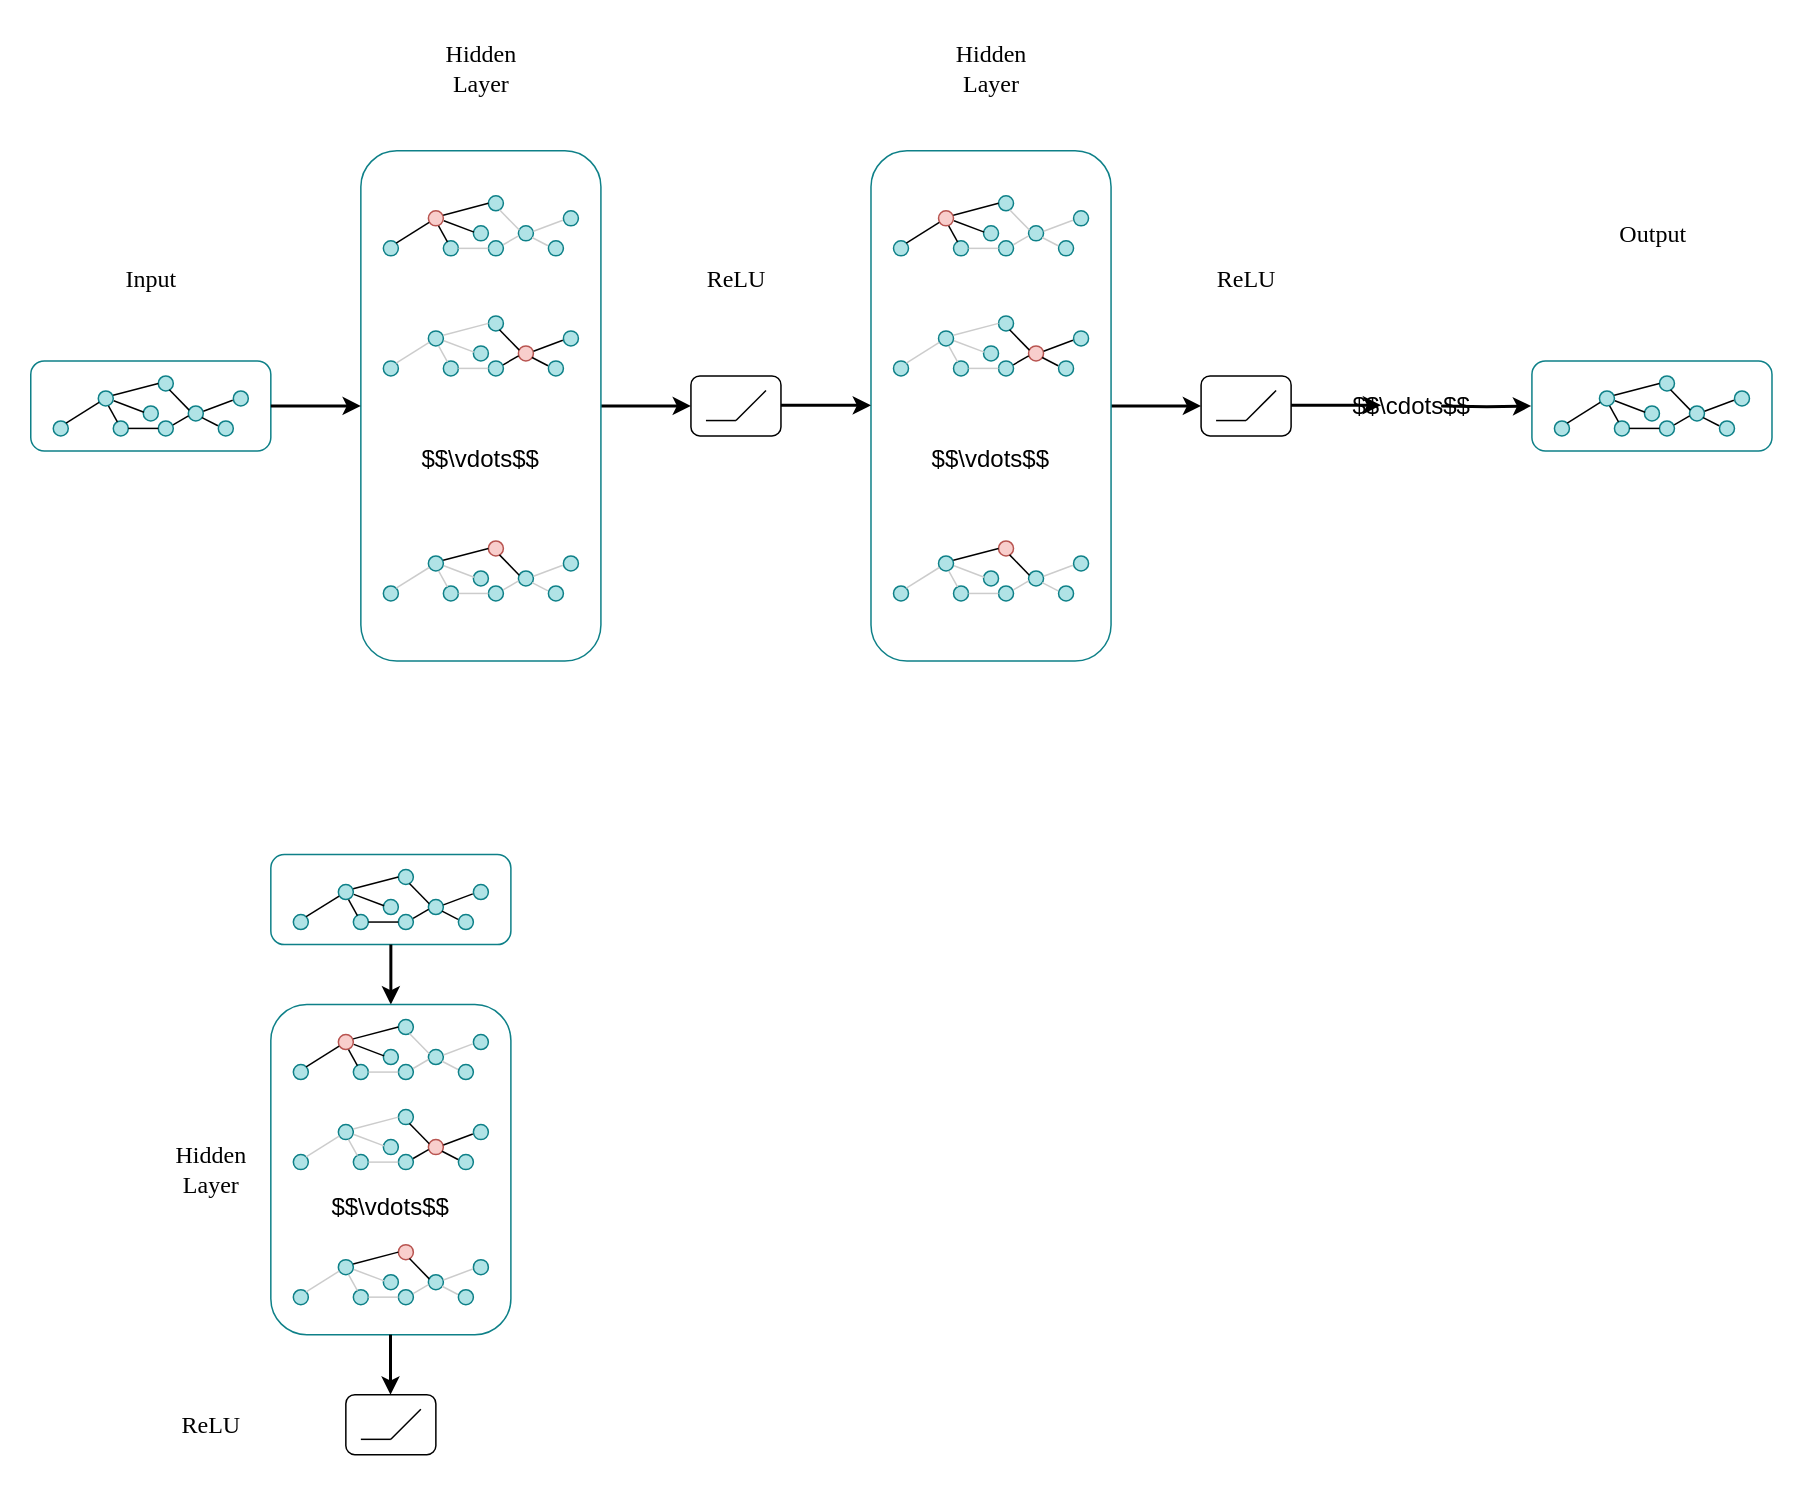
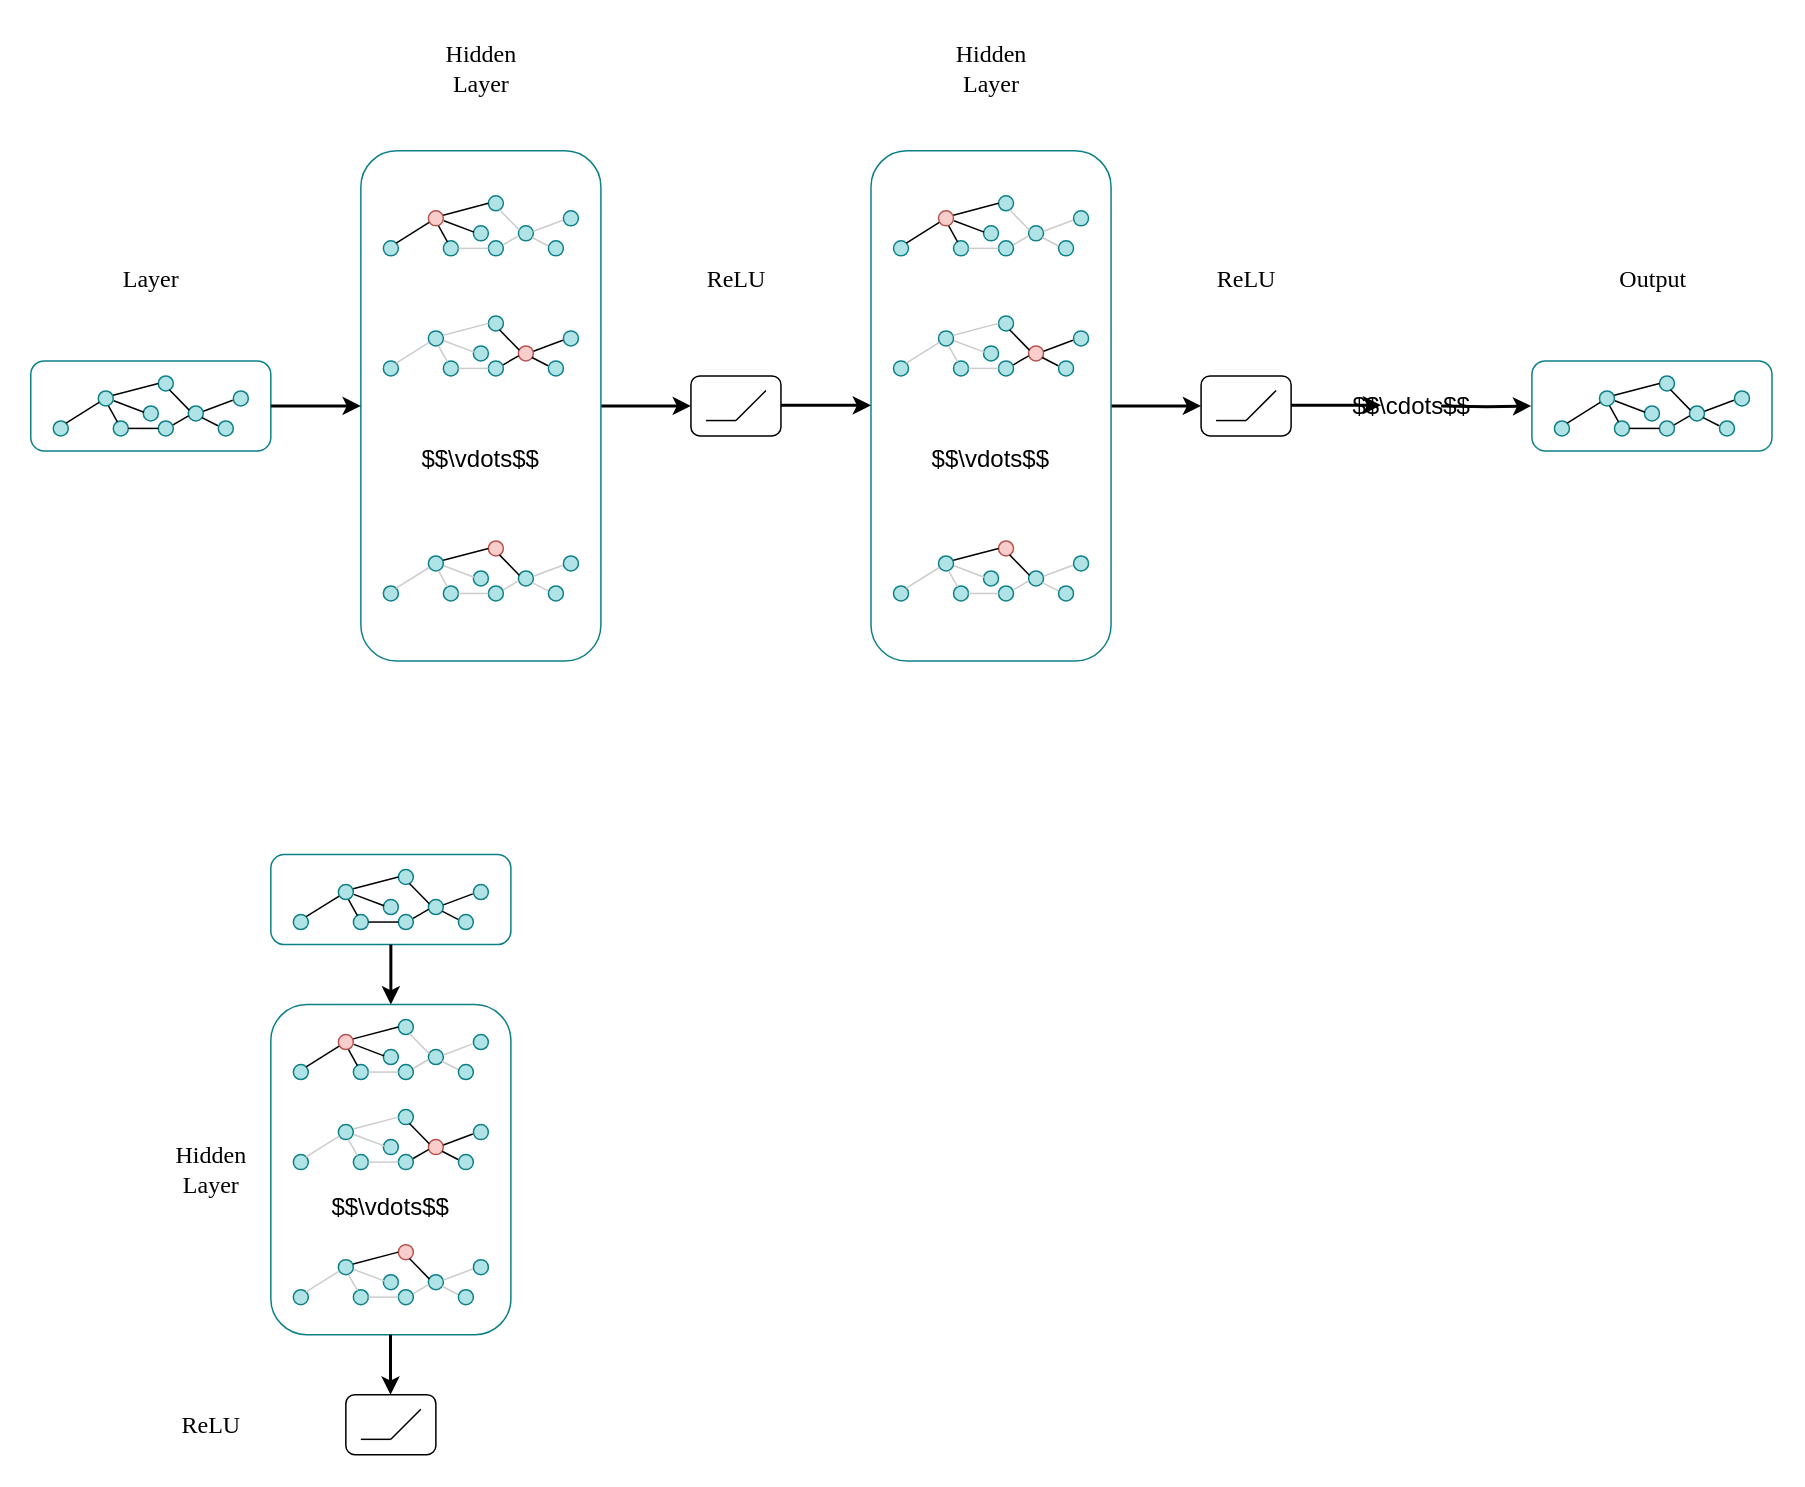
(1652, 233) -> (1652, 278)
(152, 278) -> (152, 278)
